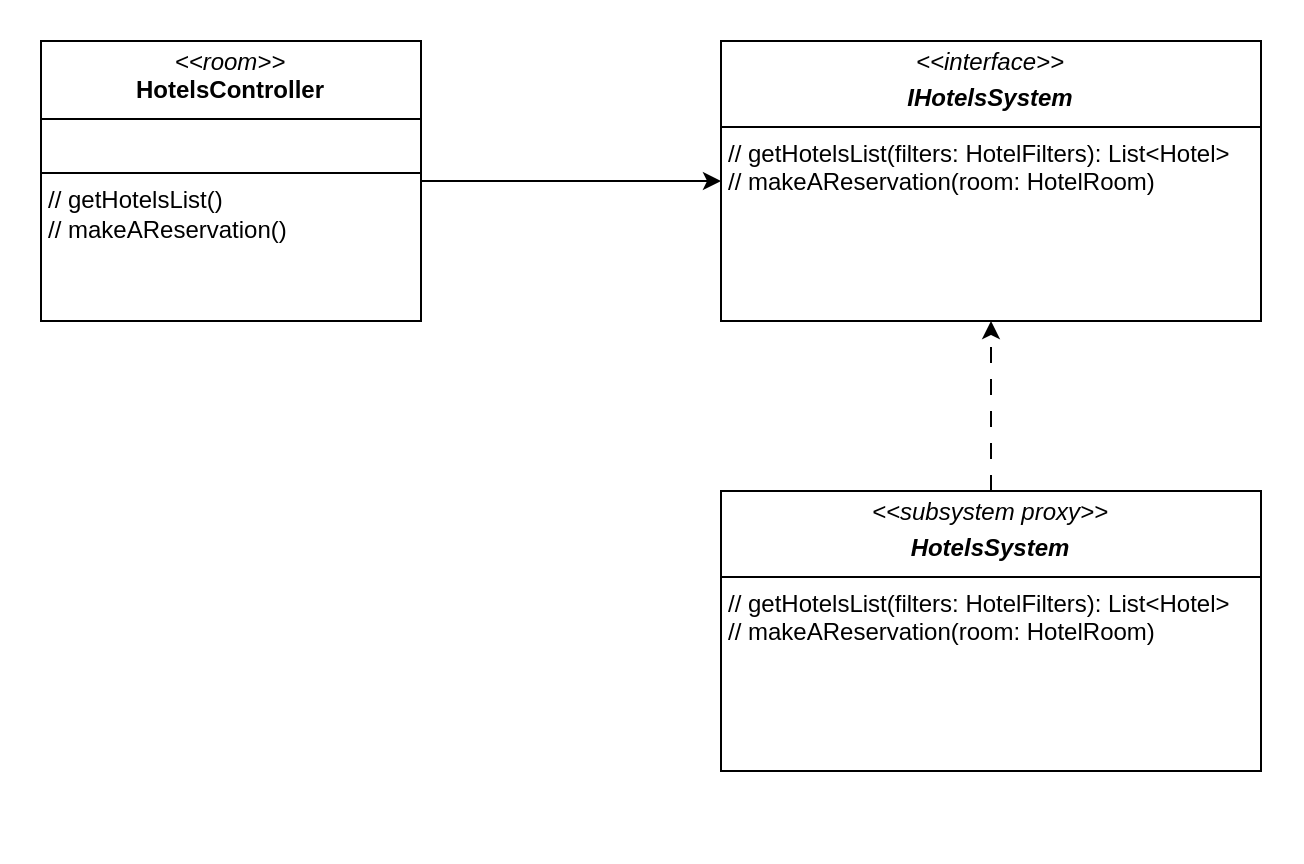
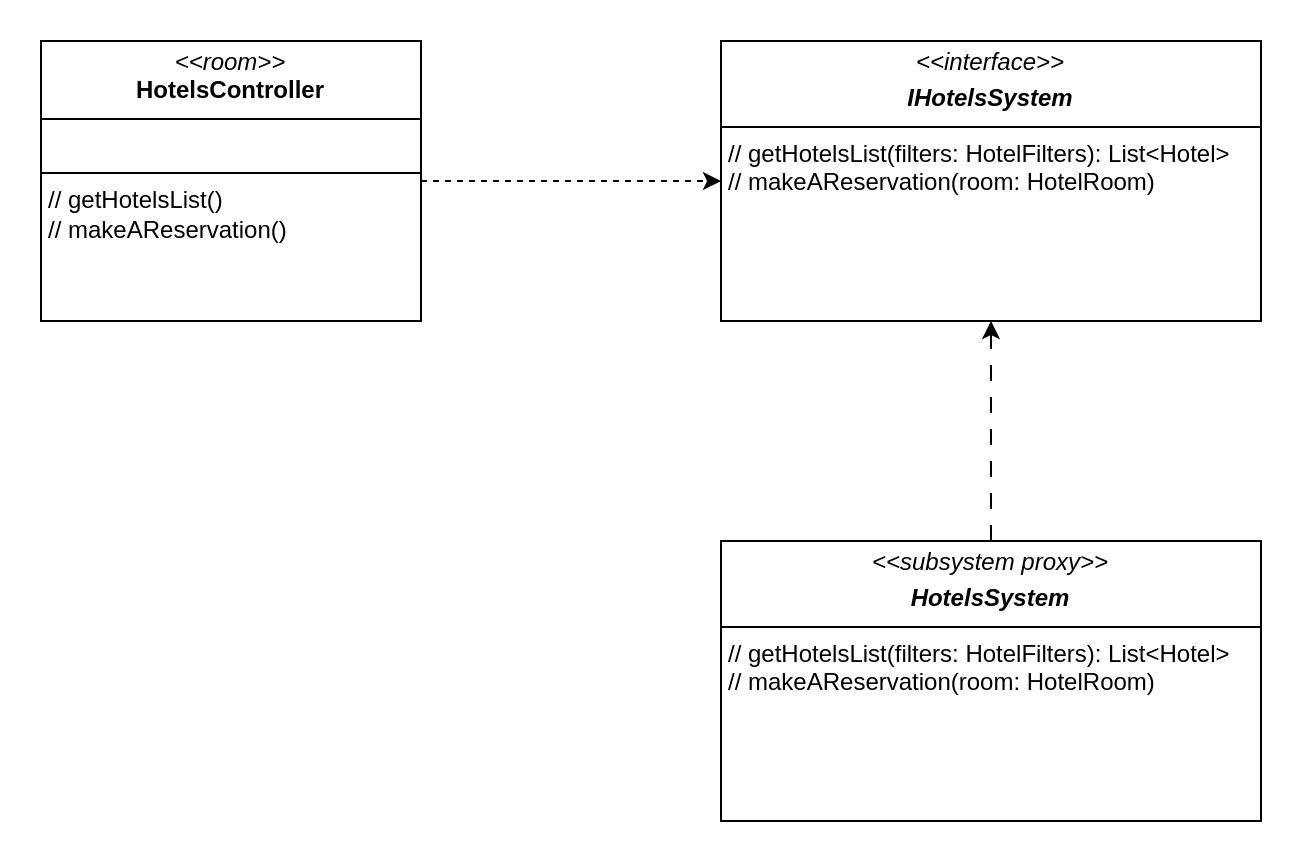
(566, 181) -> (566, 181)
(991, 631) -> (991, 681)
